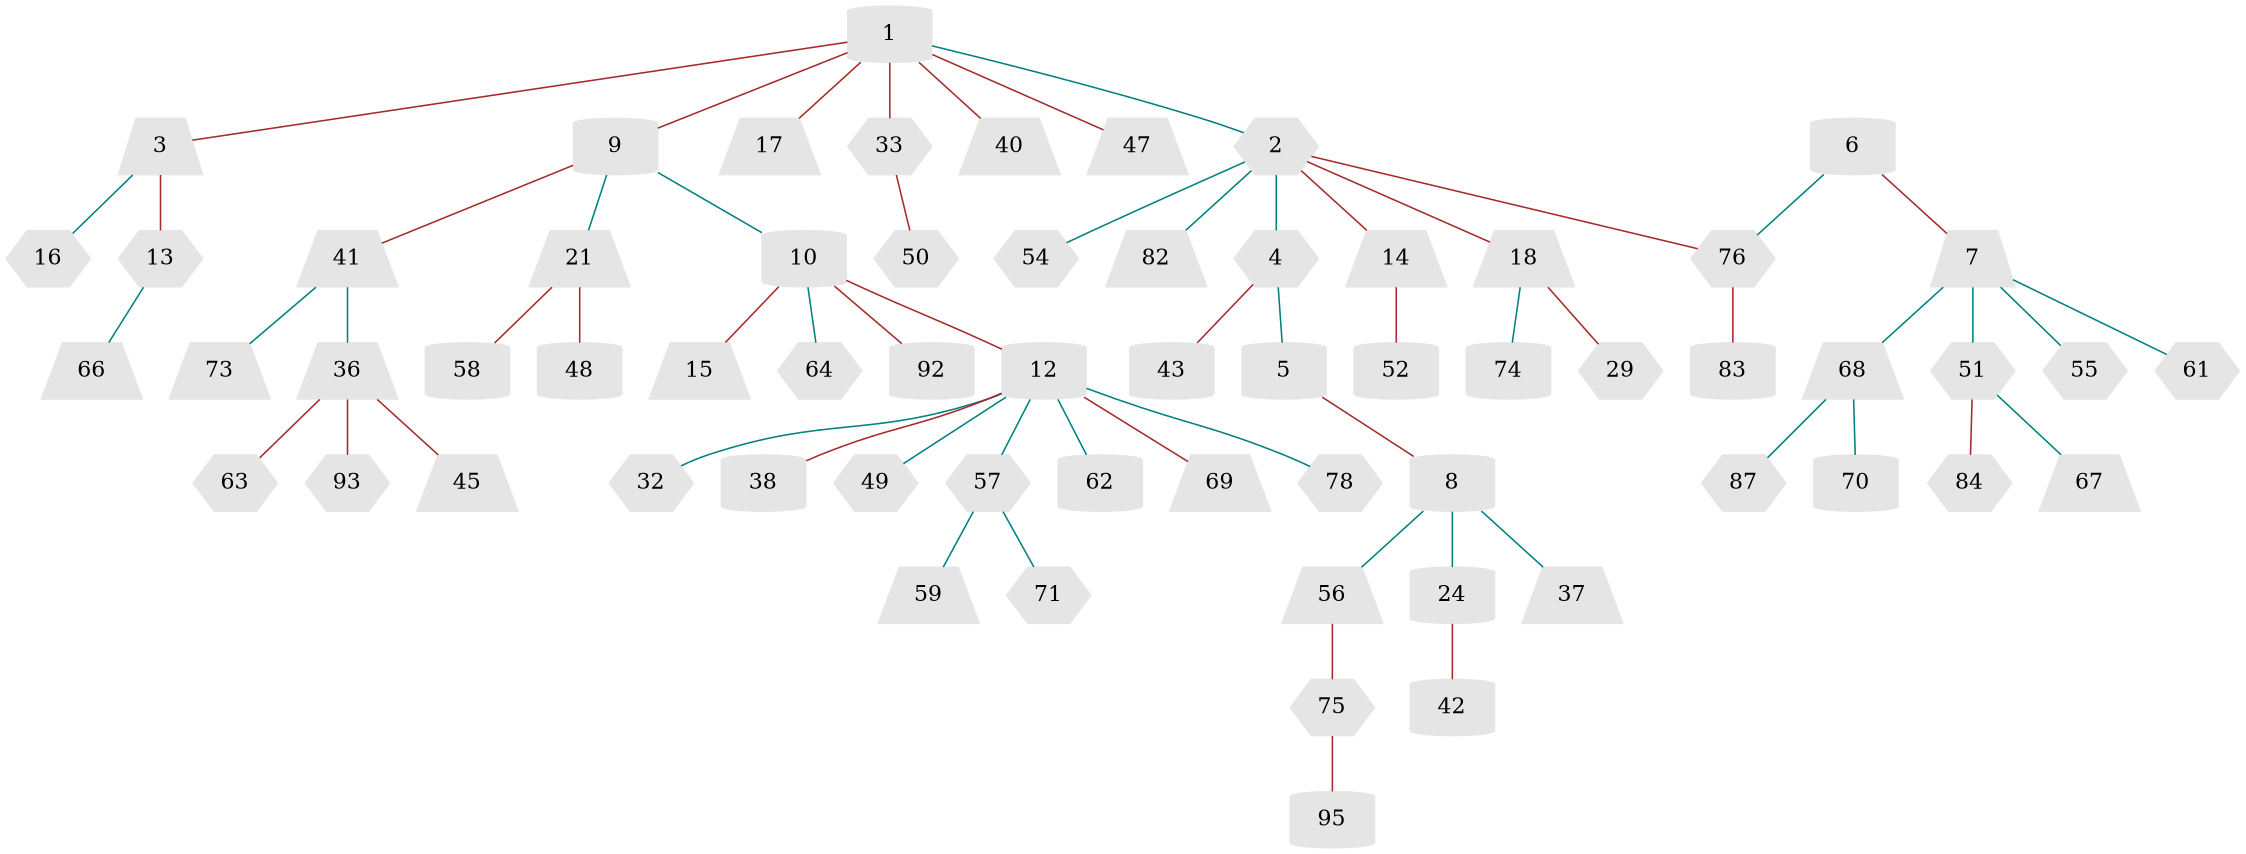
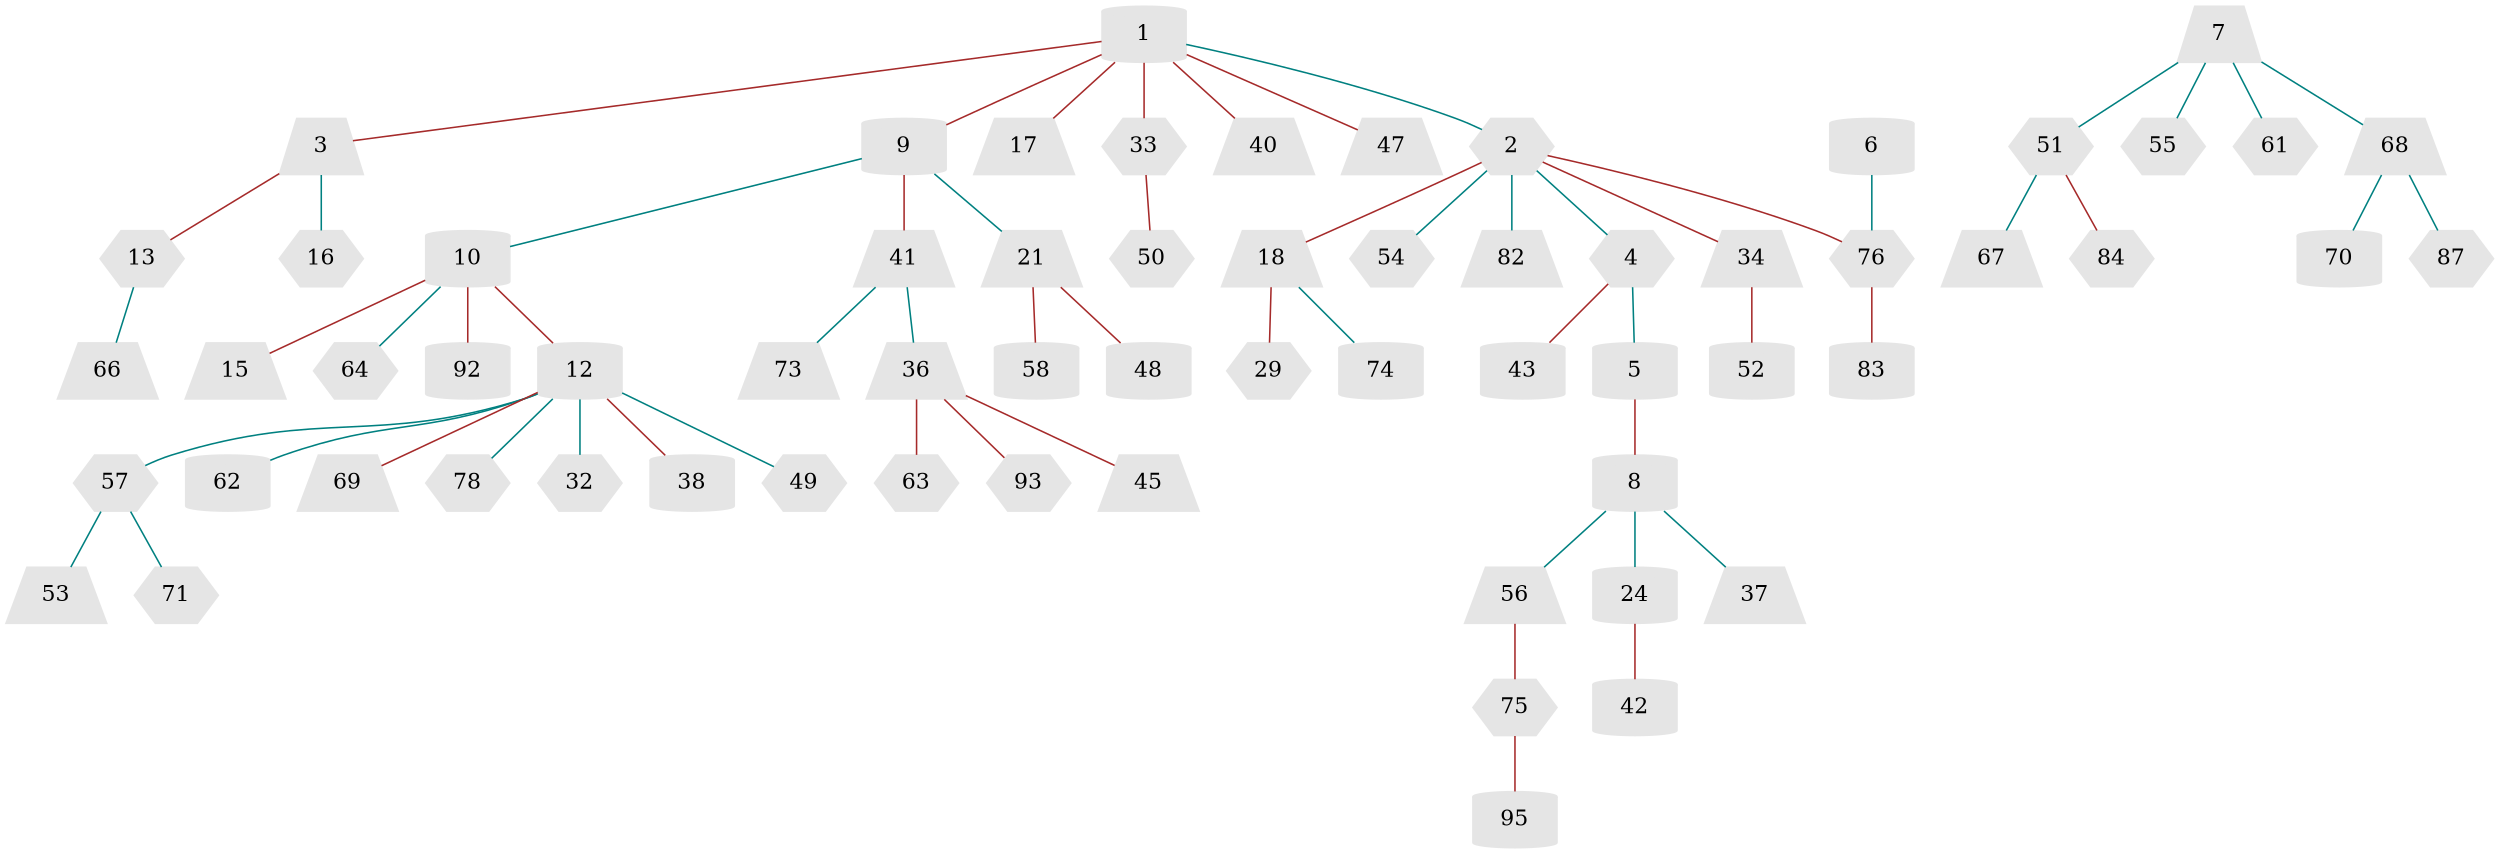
(1914, 204) -> none
(1396, 259) -> (1752, 259)
(929, 595) -> (56, 595)
